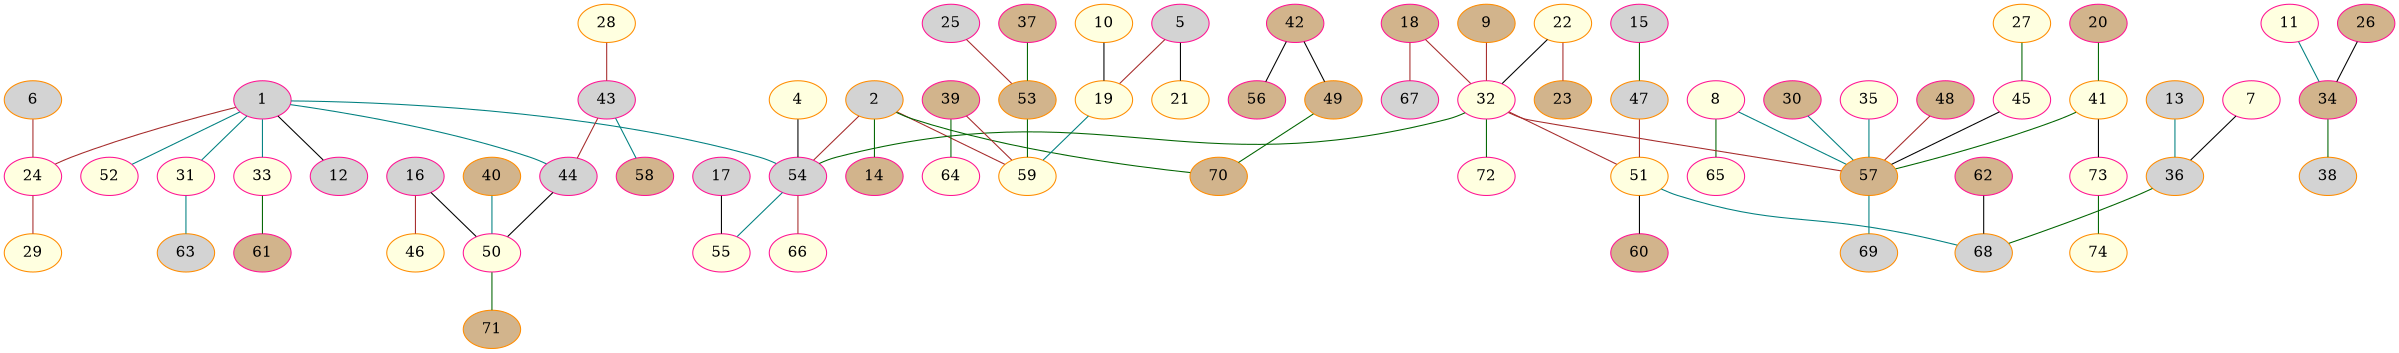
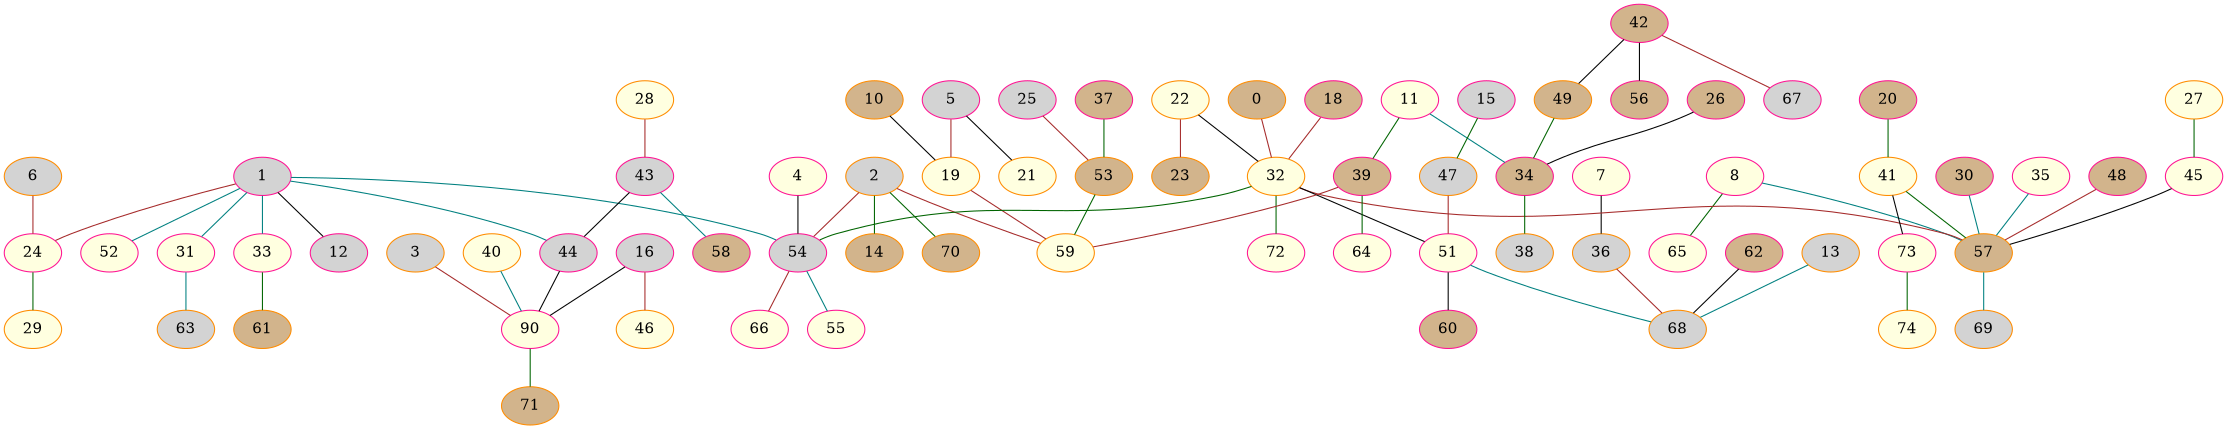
(1104, 23) -> (874, 100)
(1486, 23) -> (1257, 100)
(1410, 62) -> (1716, 62)
(798, 100) -> (798, 176)
(1486, 100) -> (1276, 176)
(1278, 137) -> (1544, 138)
(588, 138) -> (607, 215)
none -> (1386, 138)
(1563, 138) -> (1353, 211)
(2175, 138) -> (1754, 291)
(1064, 140) -> (1012, 217)
(492, 176) -> (492, 253)
(721, 176) -> none
(874, 176) -> (874, 253)
(1639, 176) -> (1448, 253)
(33, 215) -> (33, 291)
(2081, 217) -> (1639, 291)
(262, 253) -> (262, 329)
none -> (415, 253)
(492, 253) -> (530, 329)
